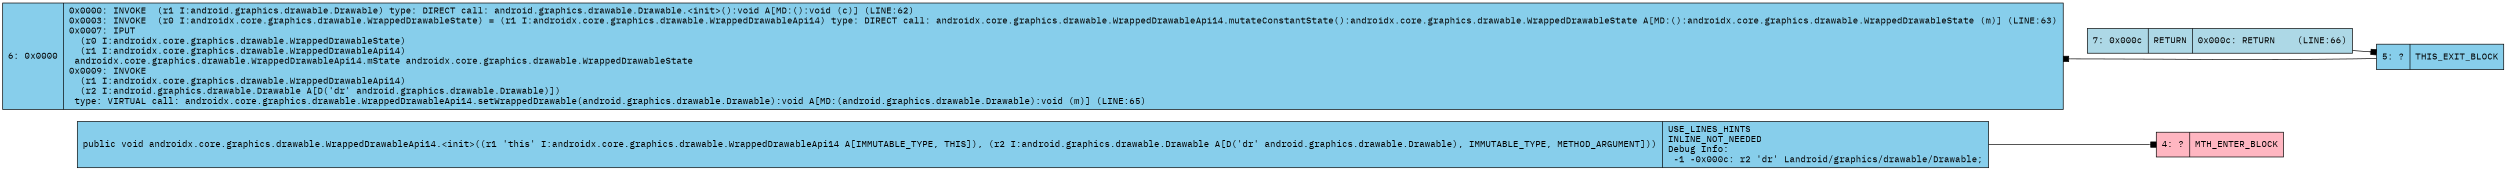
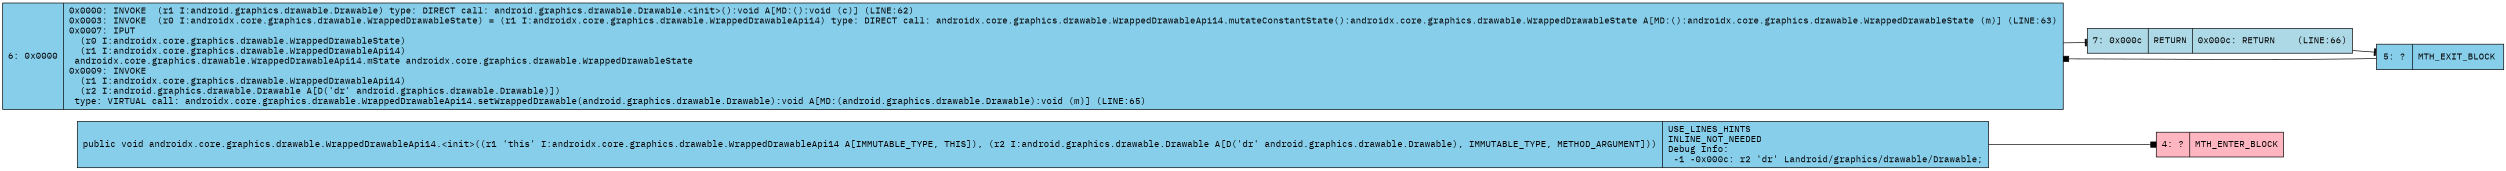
none -> (2074, 43)
(2363, 51) -> (2363, 51)
(2457, 57) -> (2457, 57)
